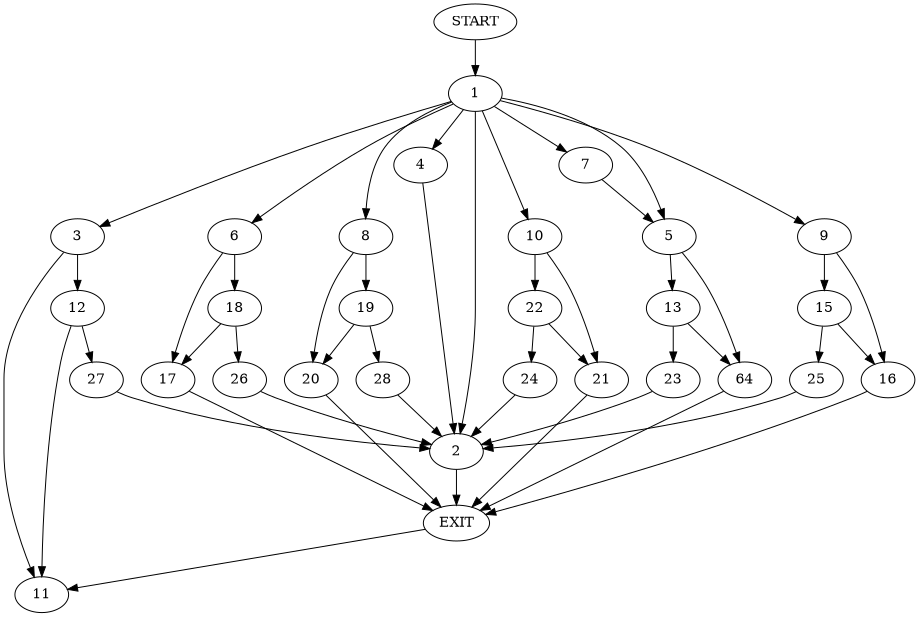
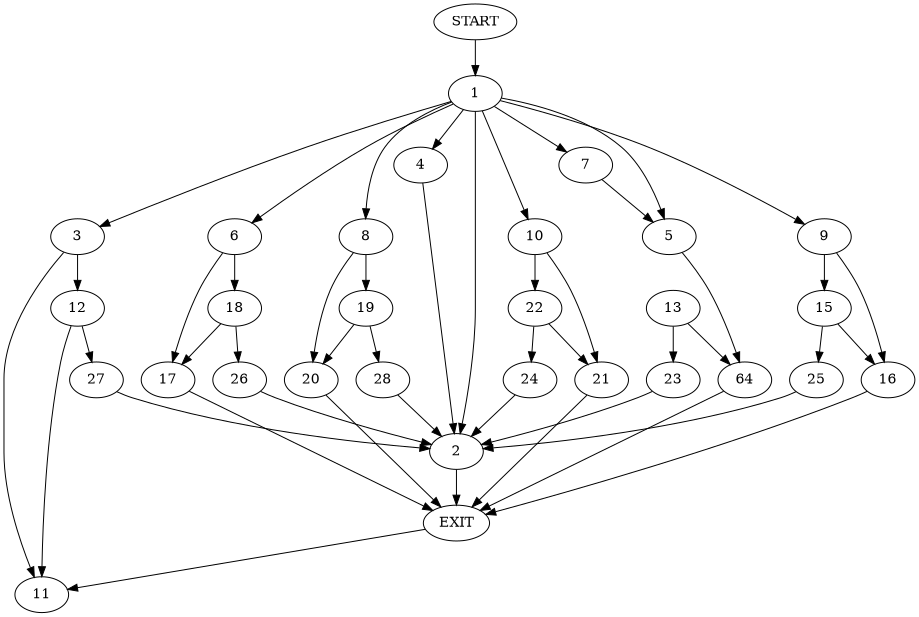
(671, 268) -> none
